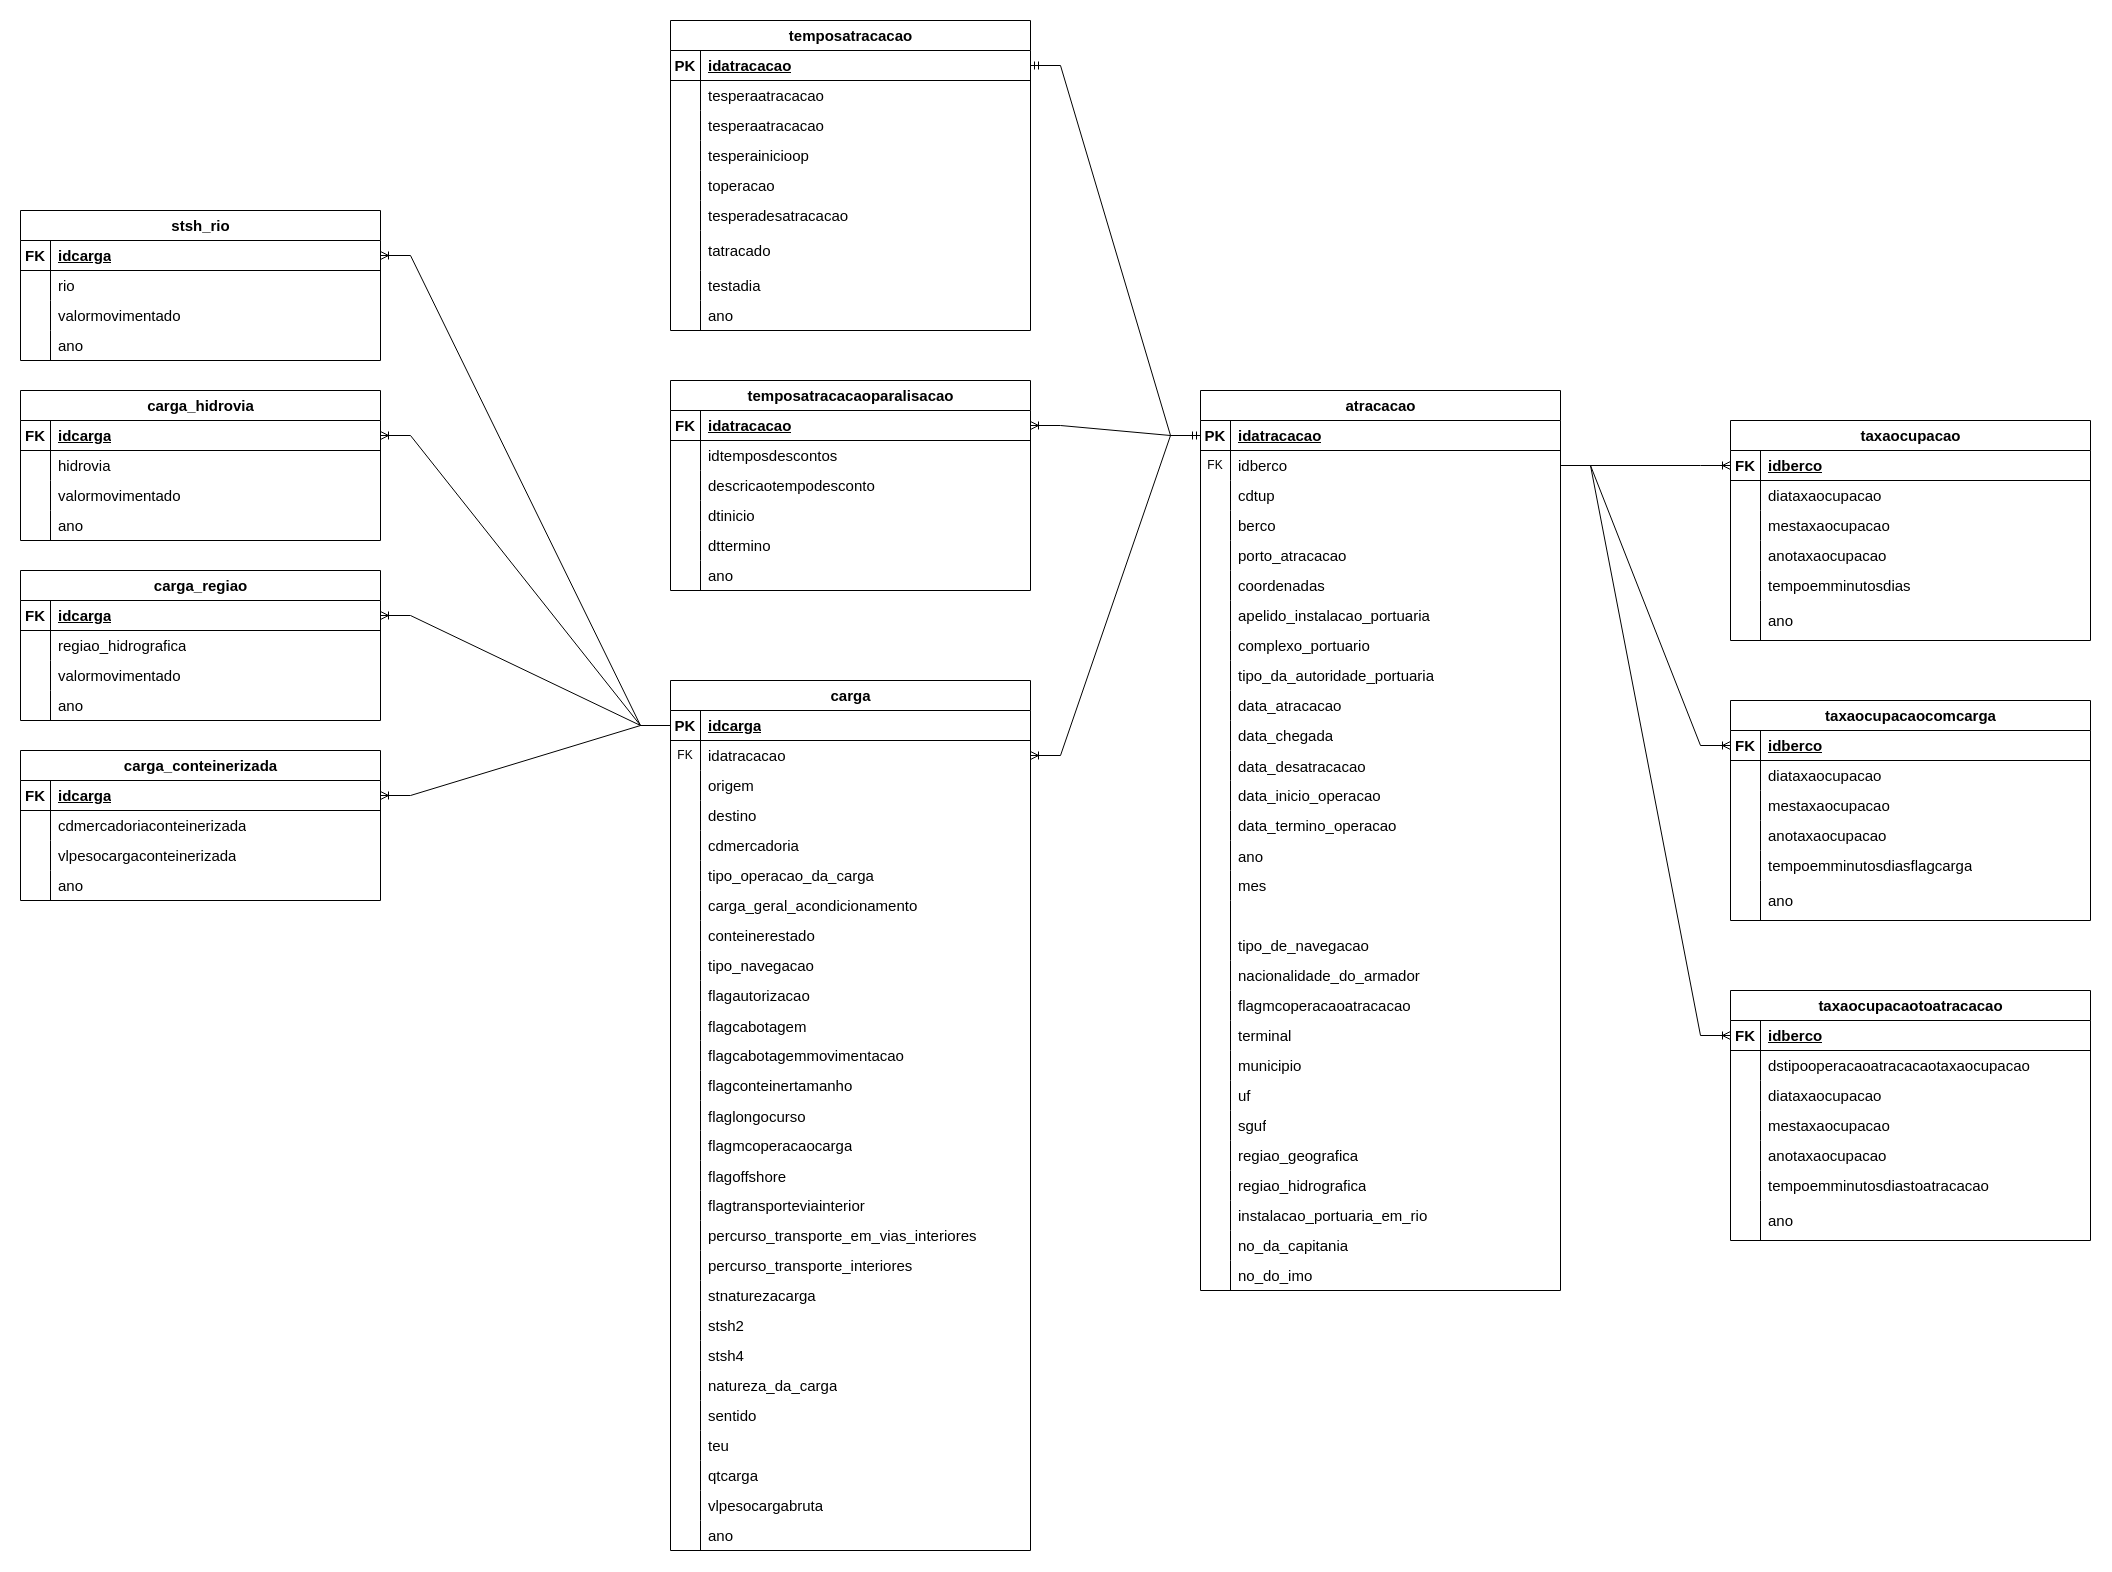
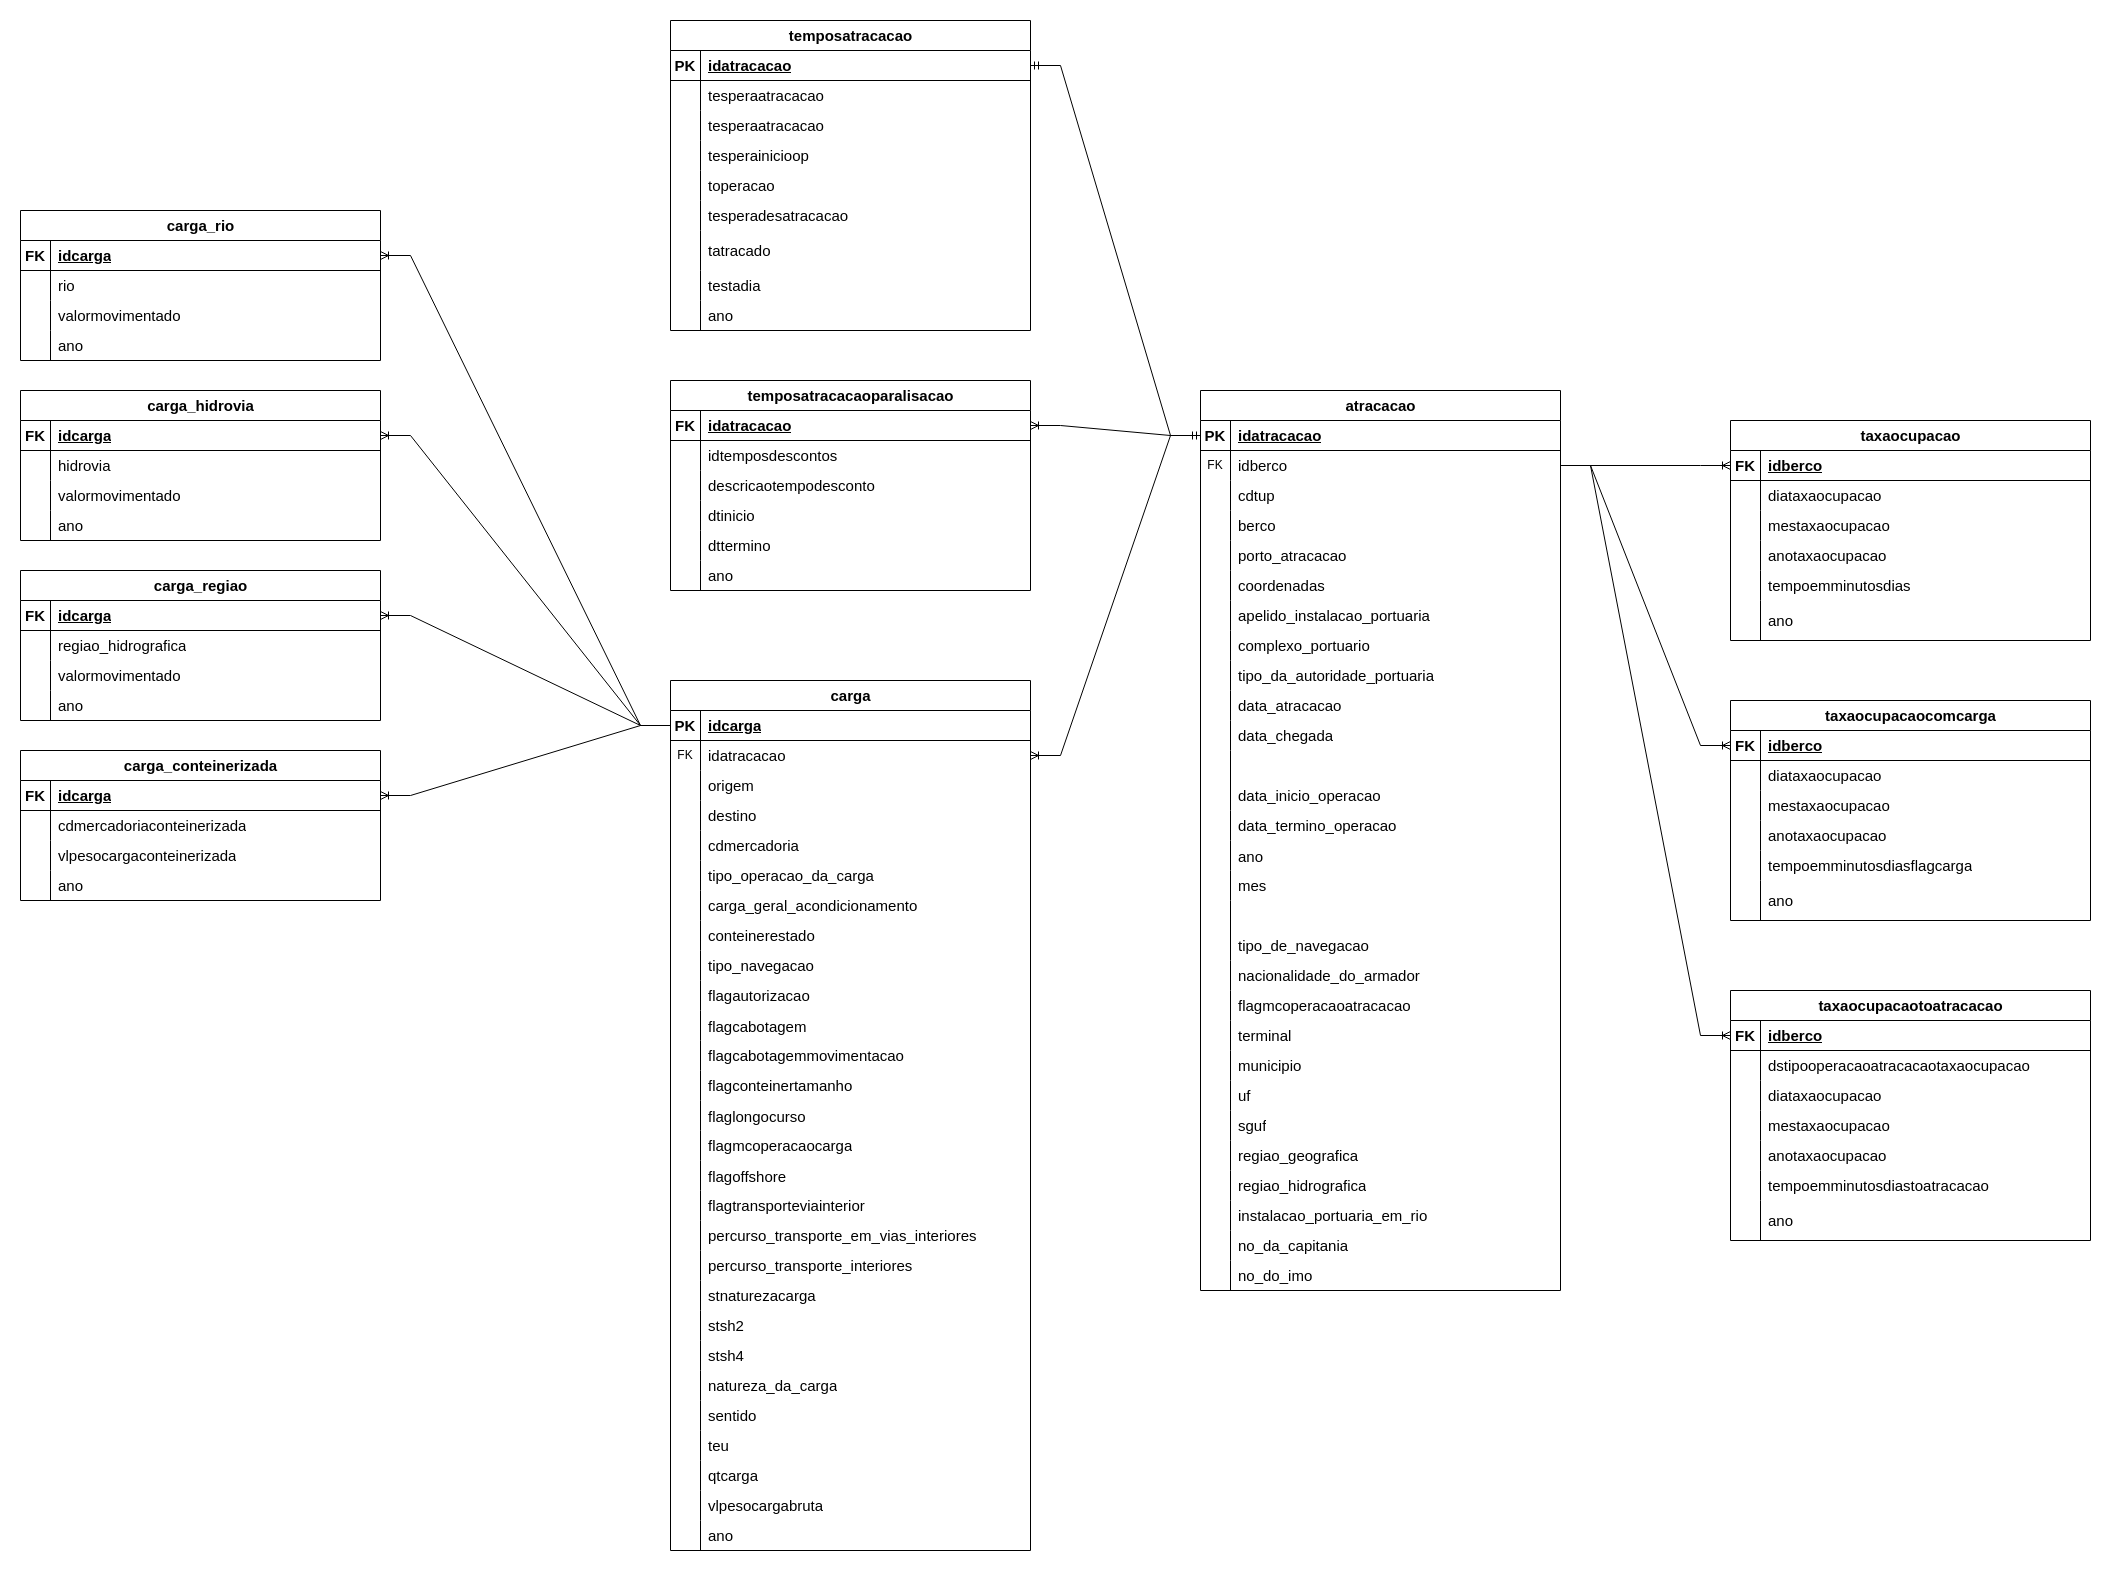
(201, 226) -> (201, 226)
(1396, 766) -> none
